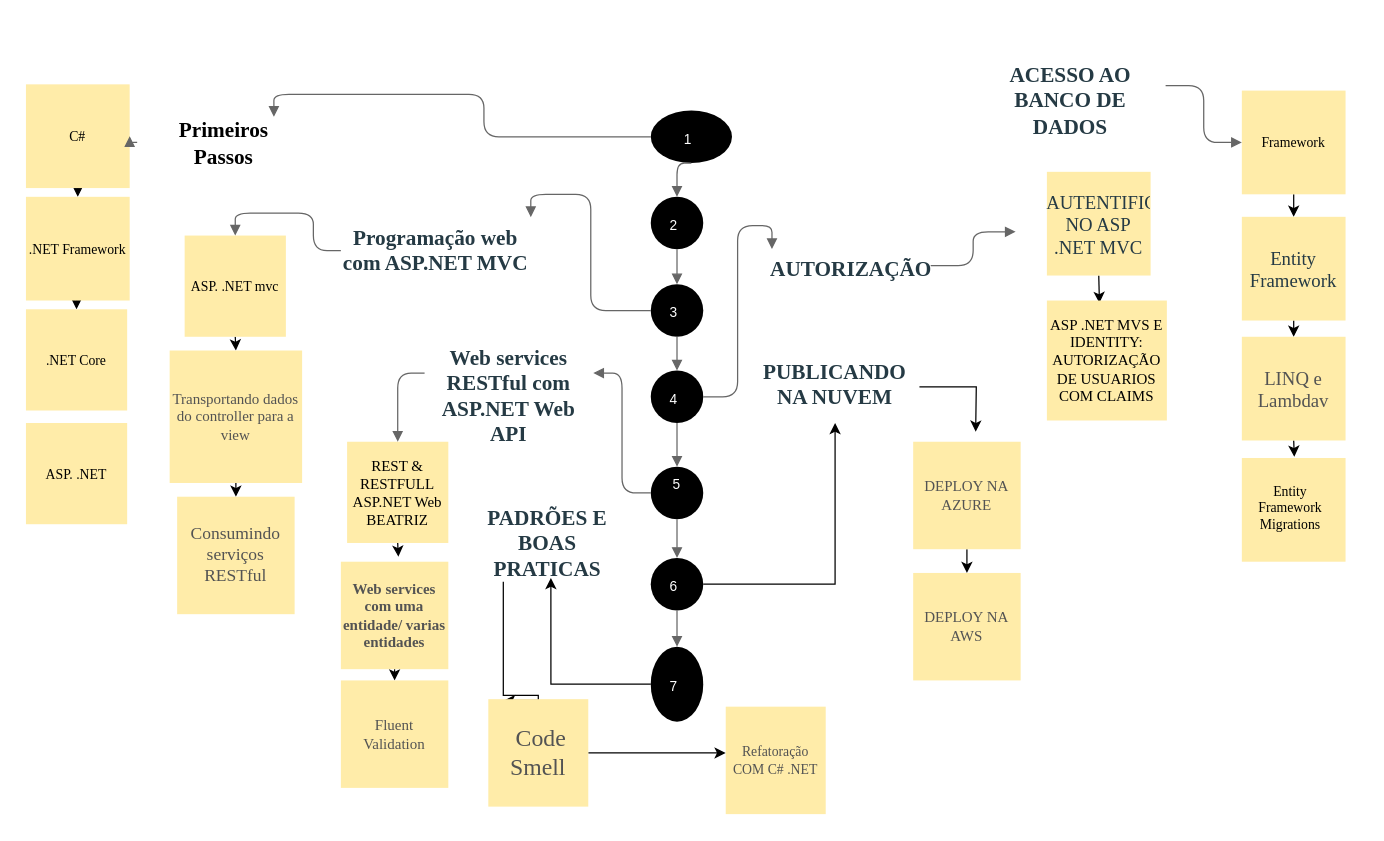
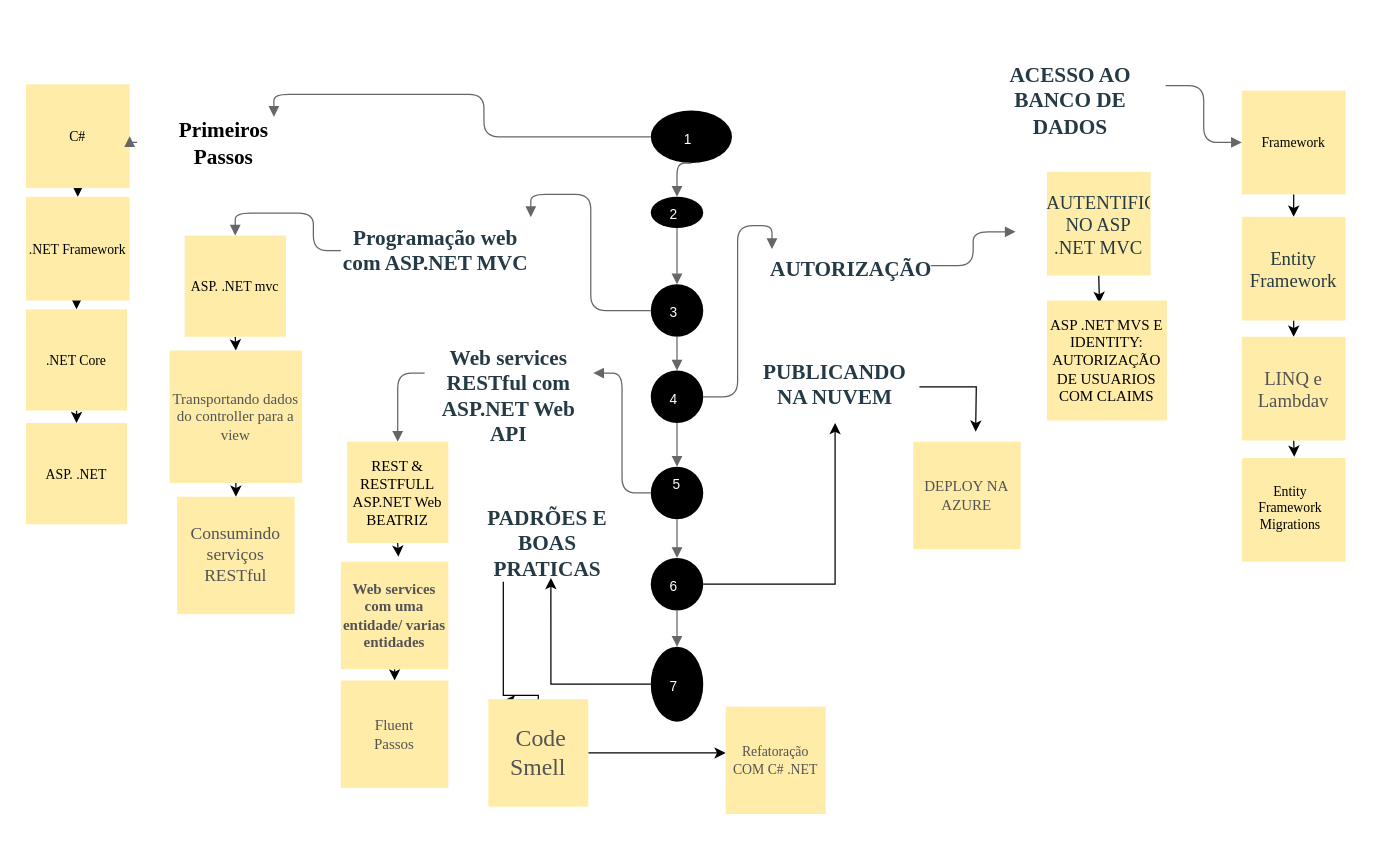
(677, 223) -> (677, 213)
none -> (76, 413)
(967, 557) -> none
(967, 627) -> none
(394, 734) -> (394, 734)
